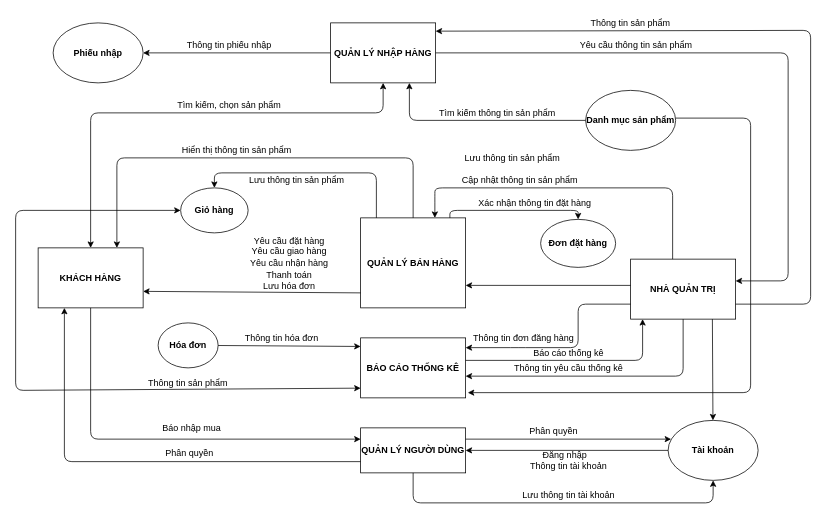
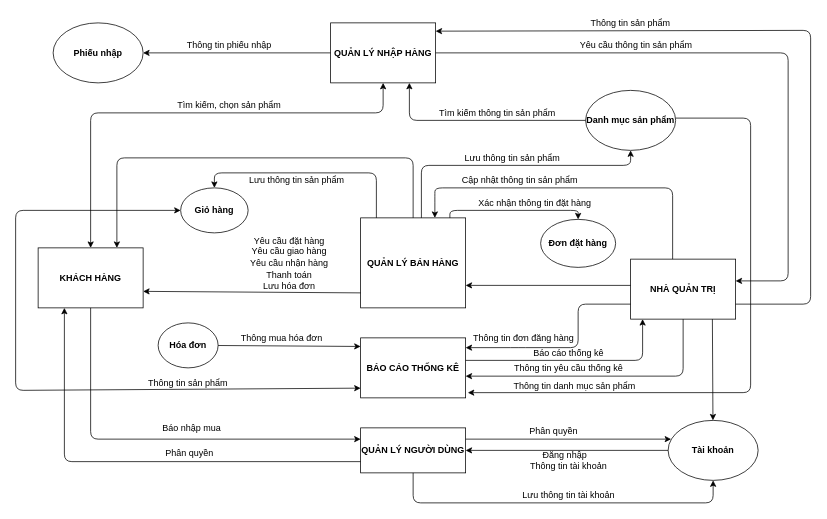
(237, 150) -> none
none -> (506, 165)
(282, 338) -> (282, 338)
none -> (574, 386)
